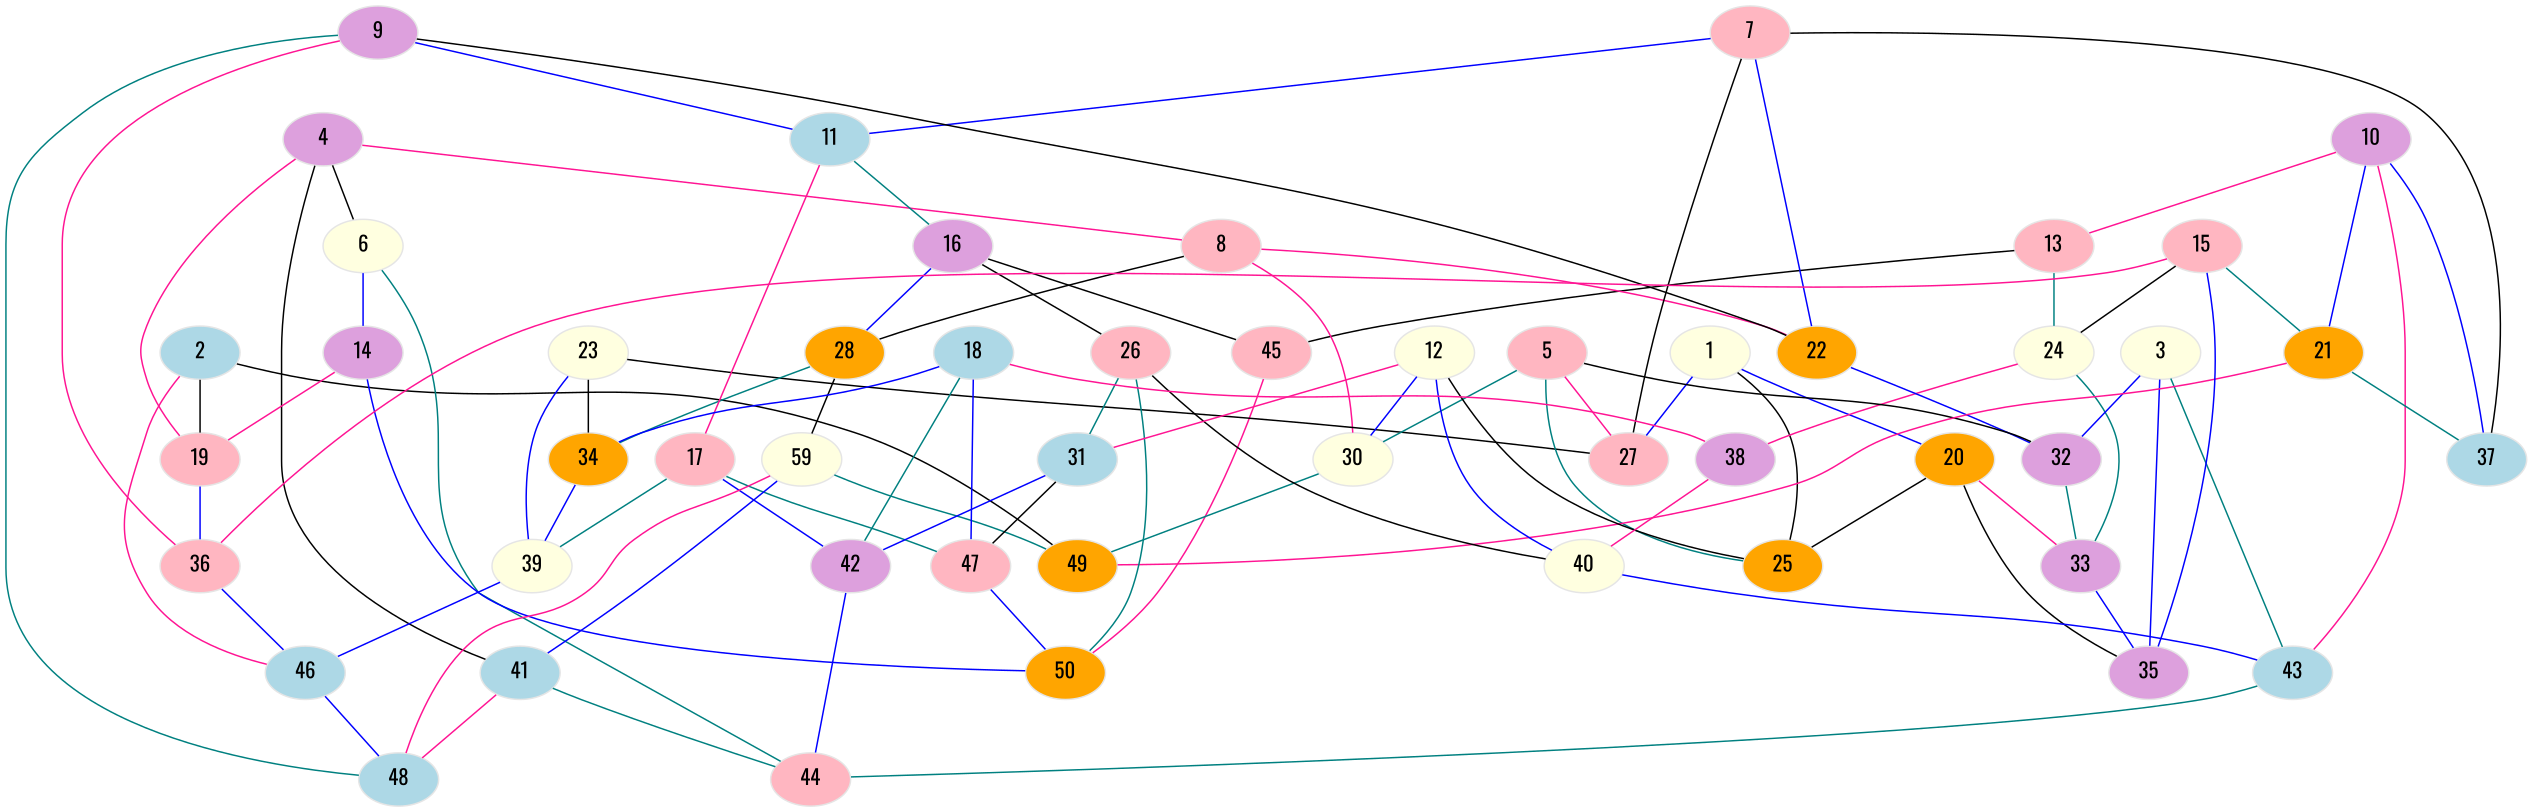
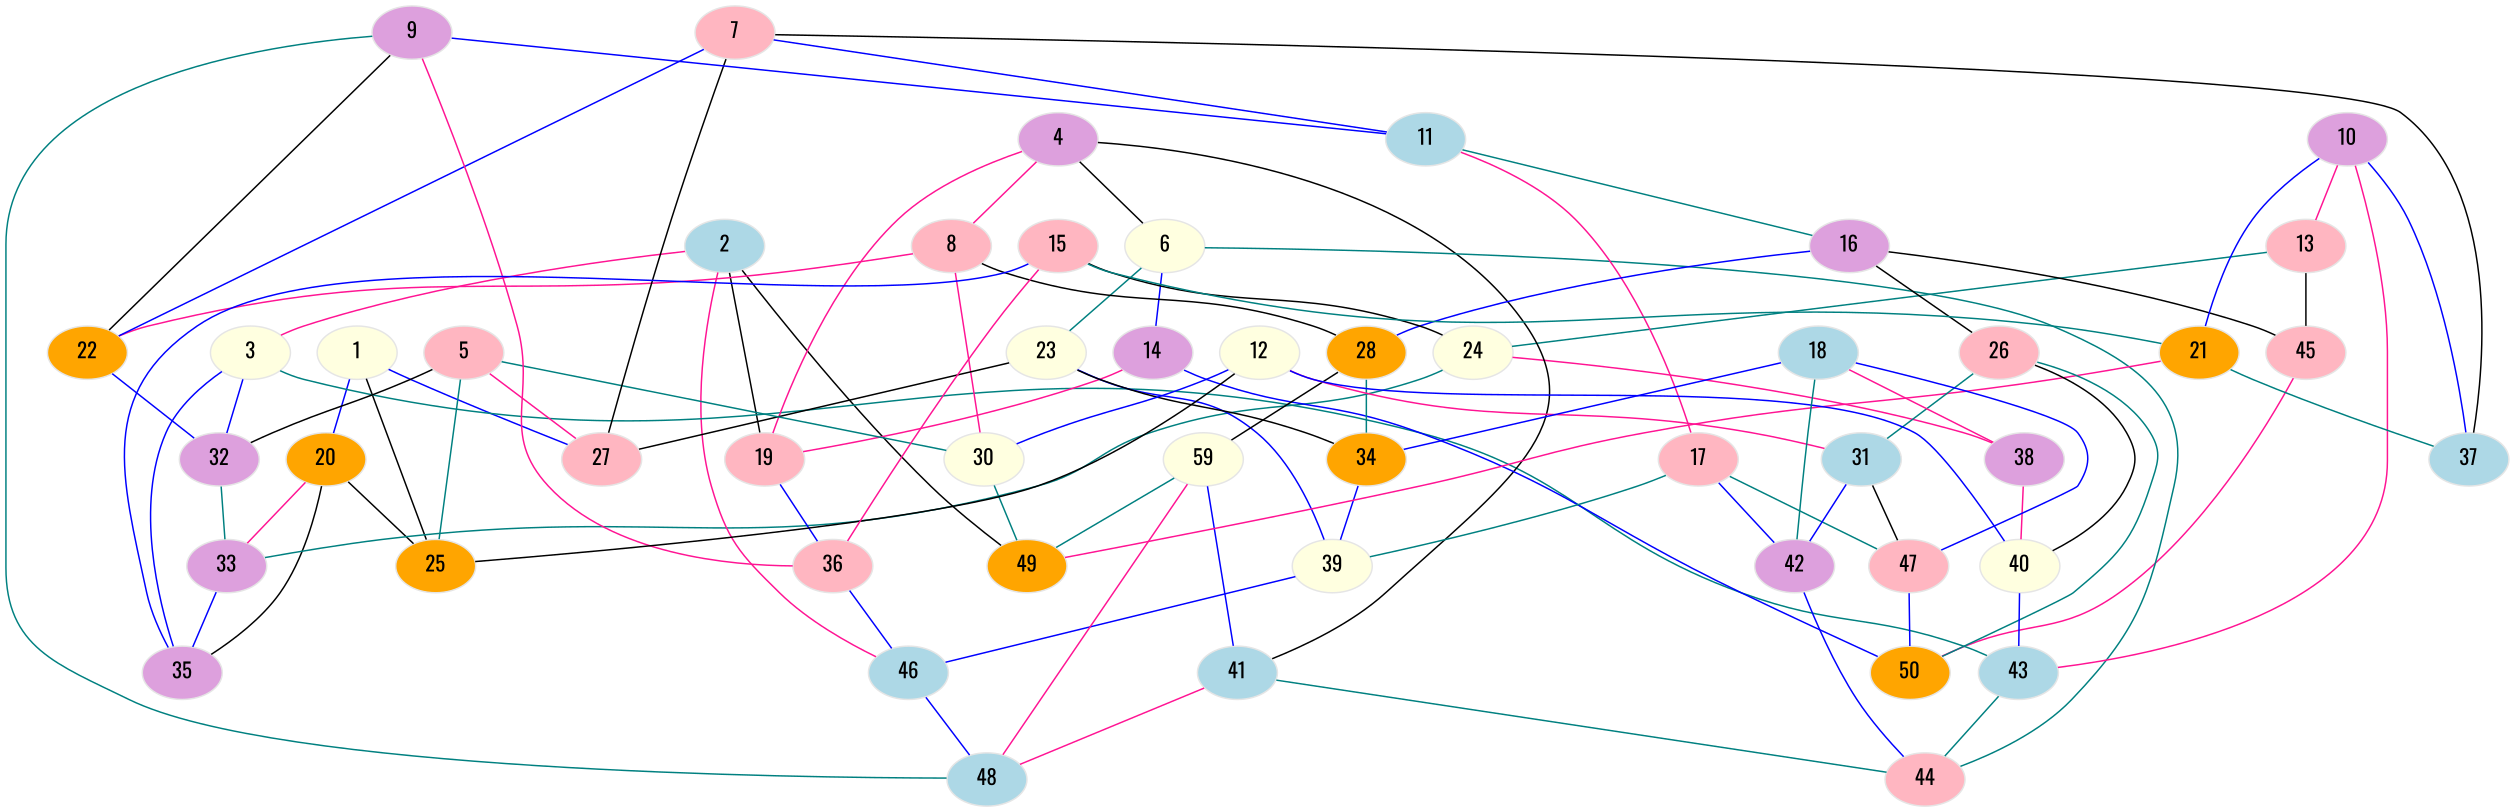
none -> (410, 297)
none -> (1100, 304)
